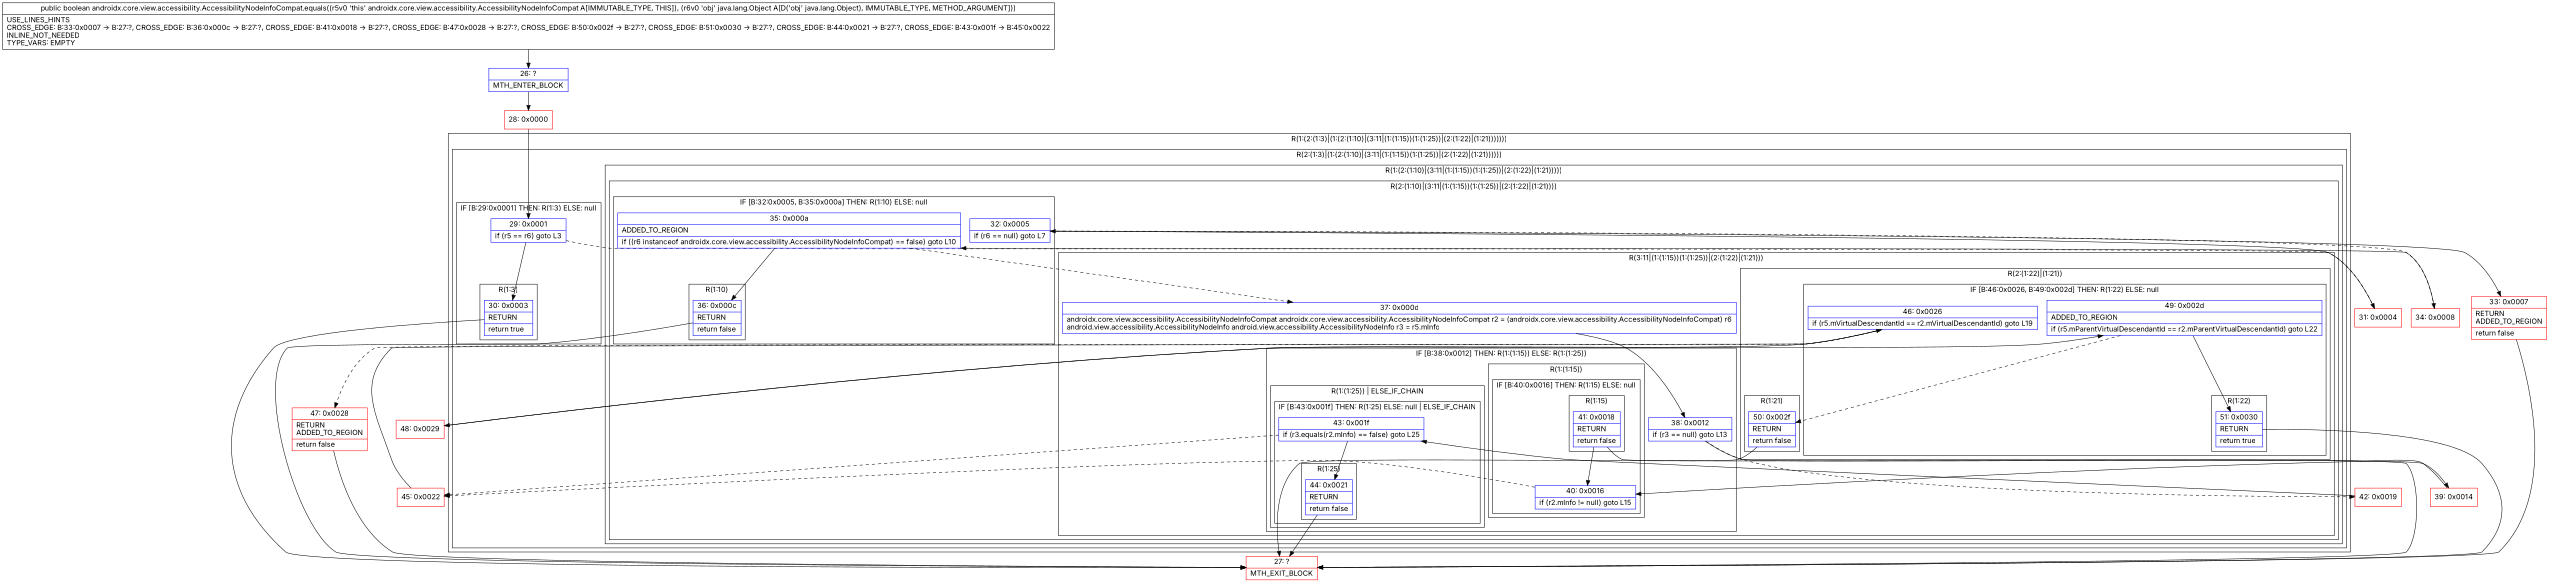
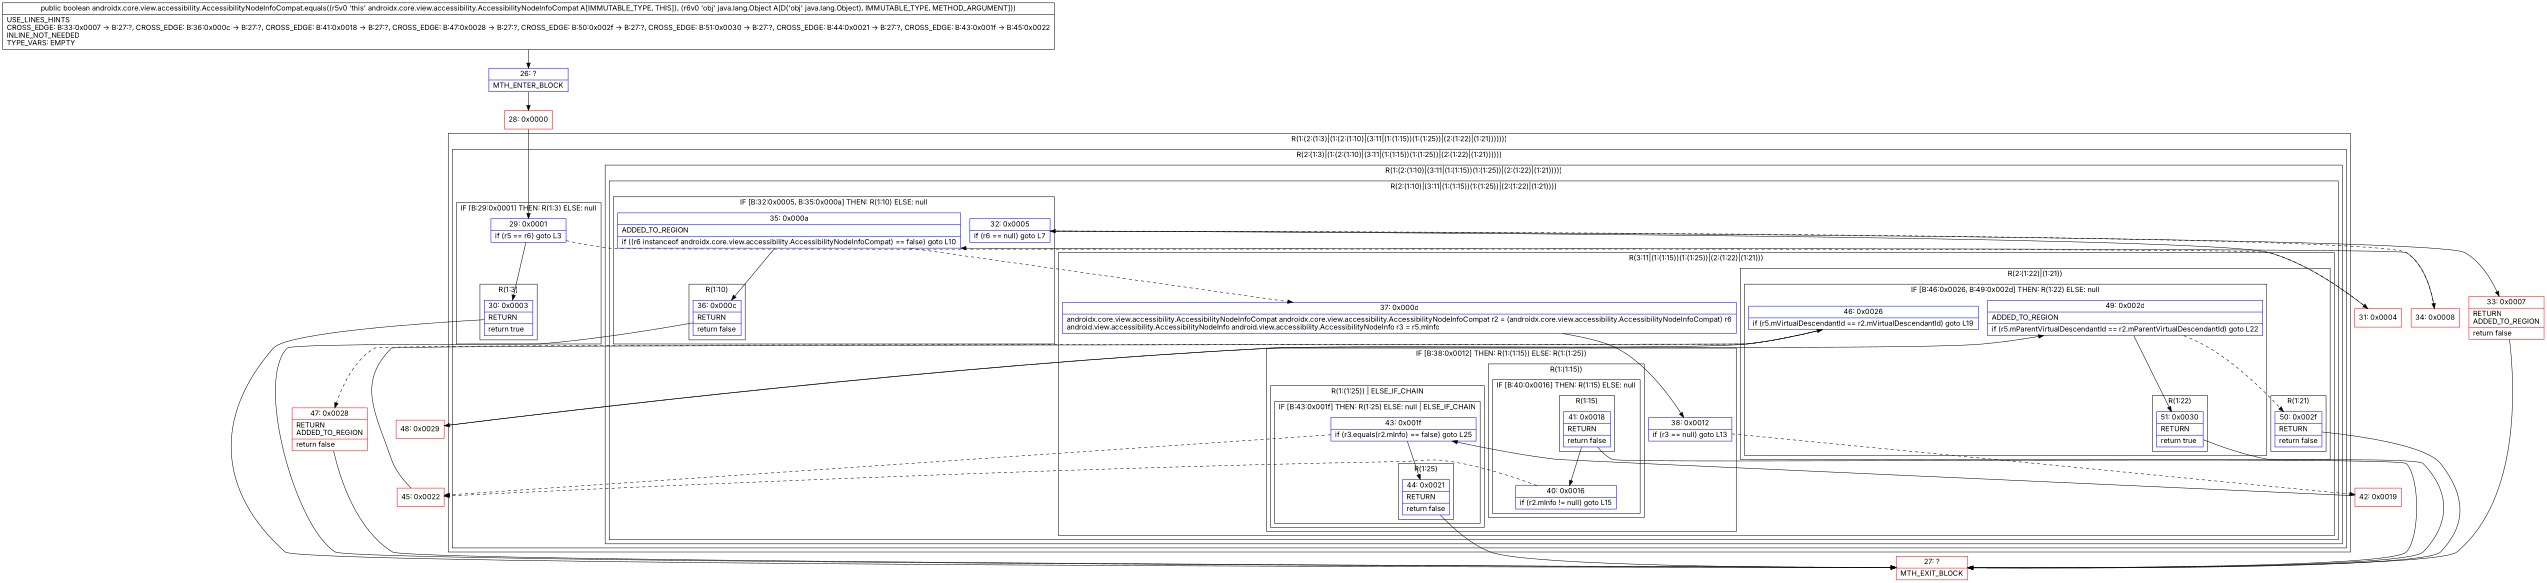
(2454, 497) -> none
